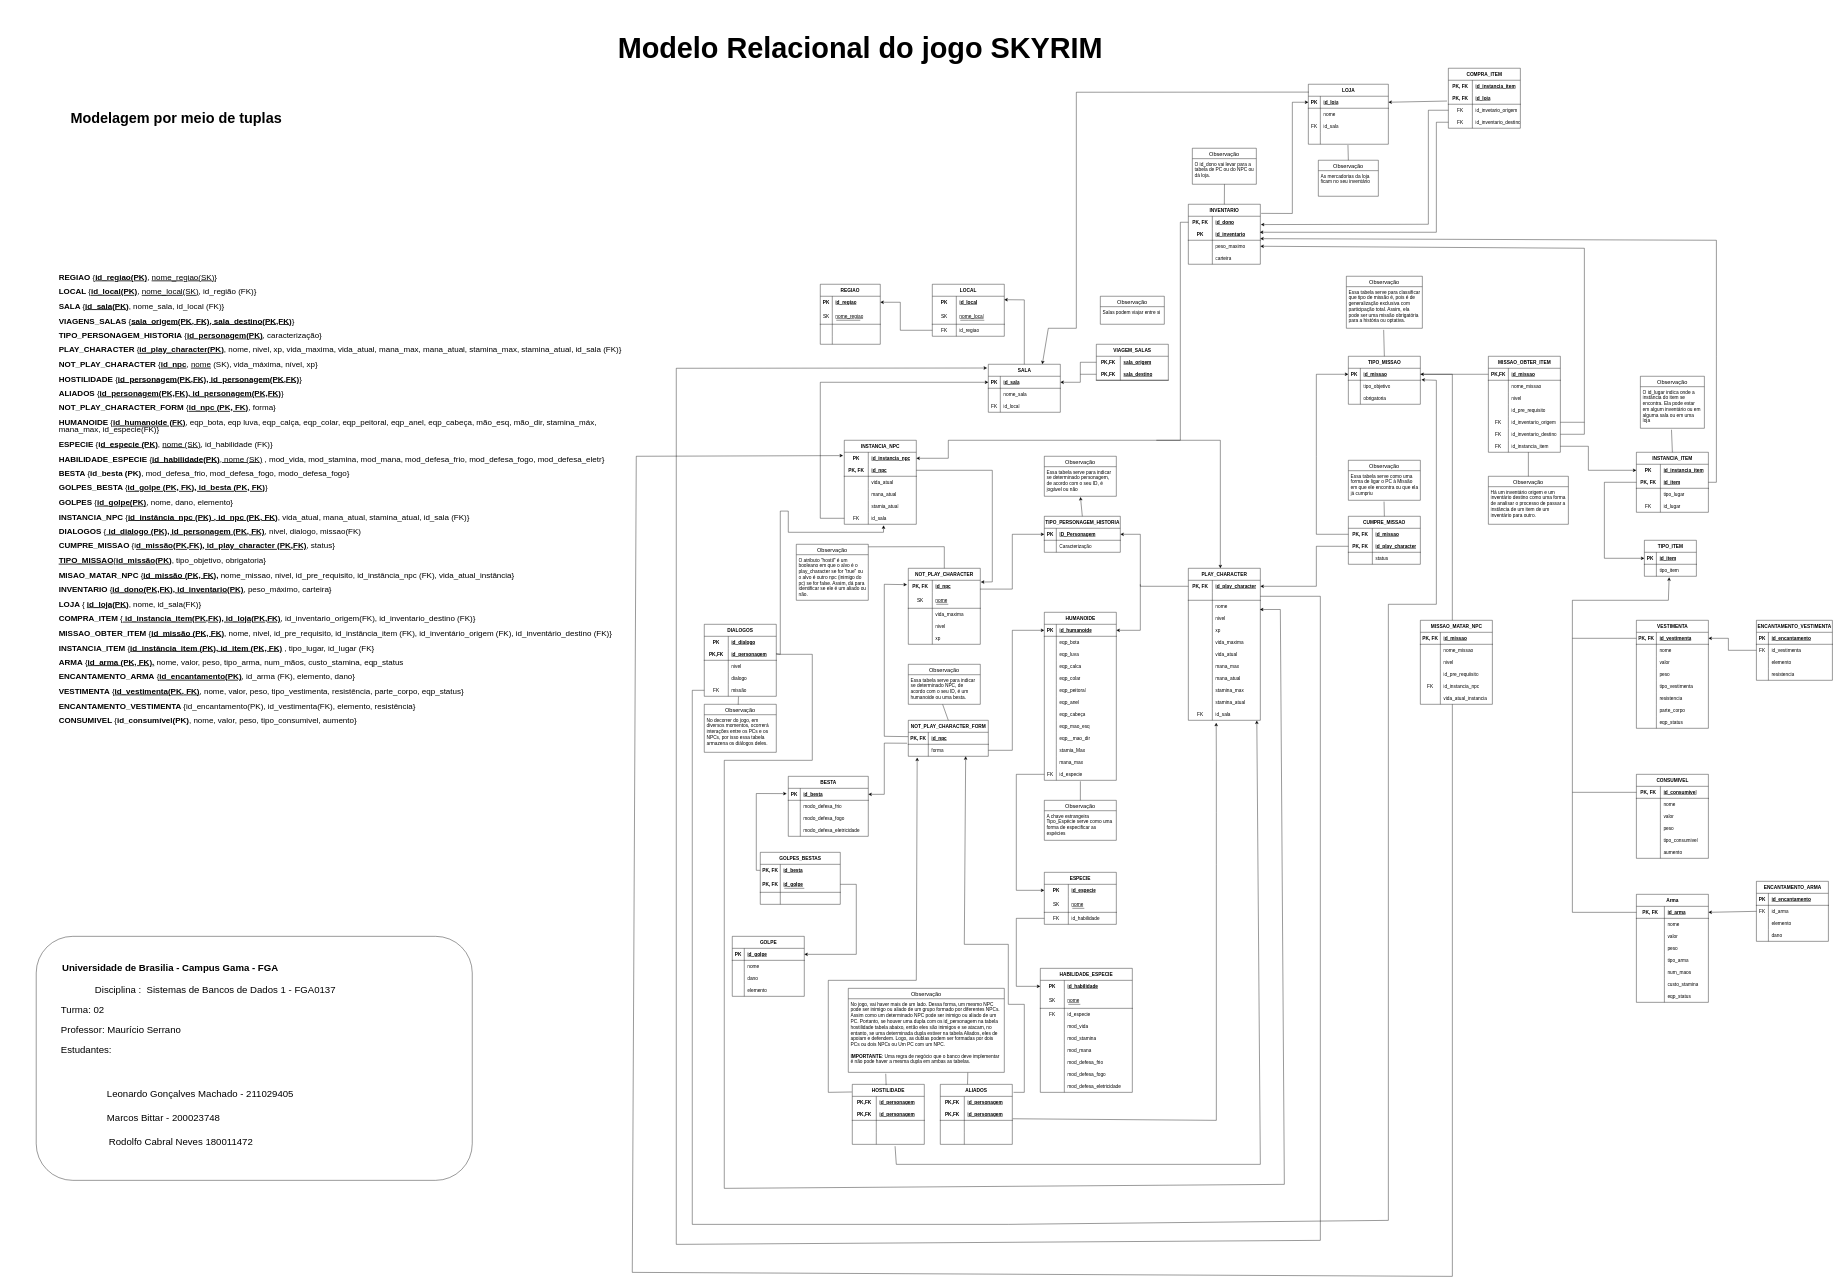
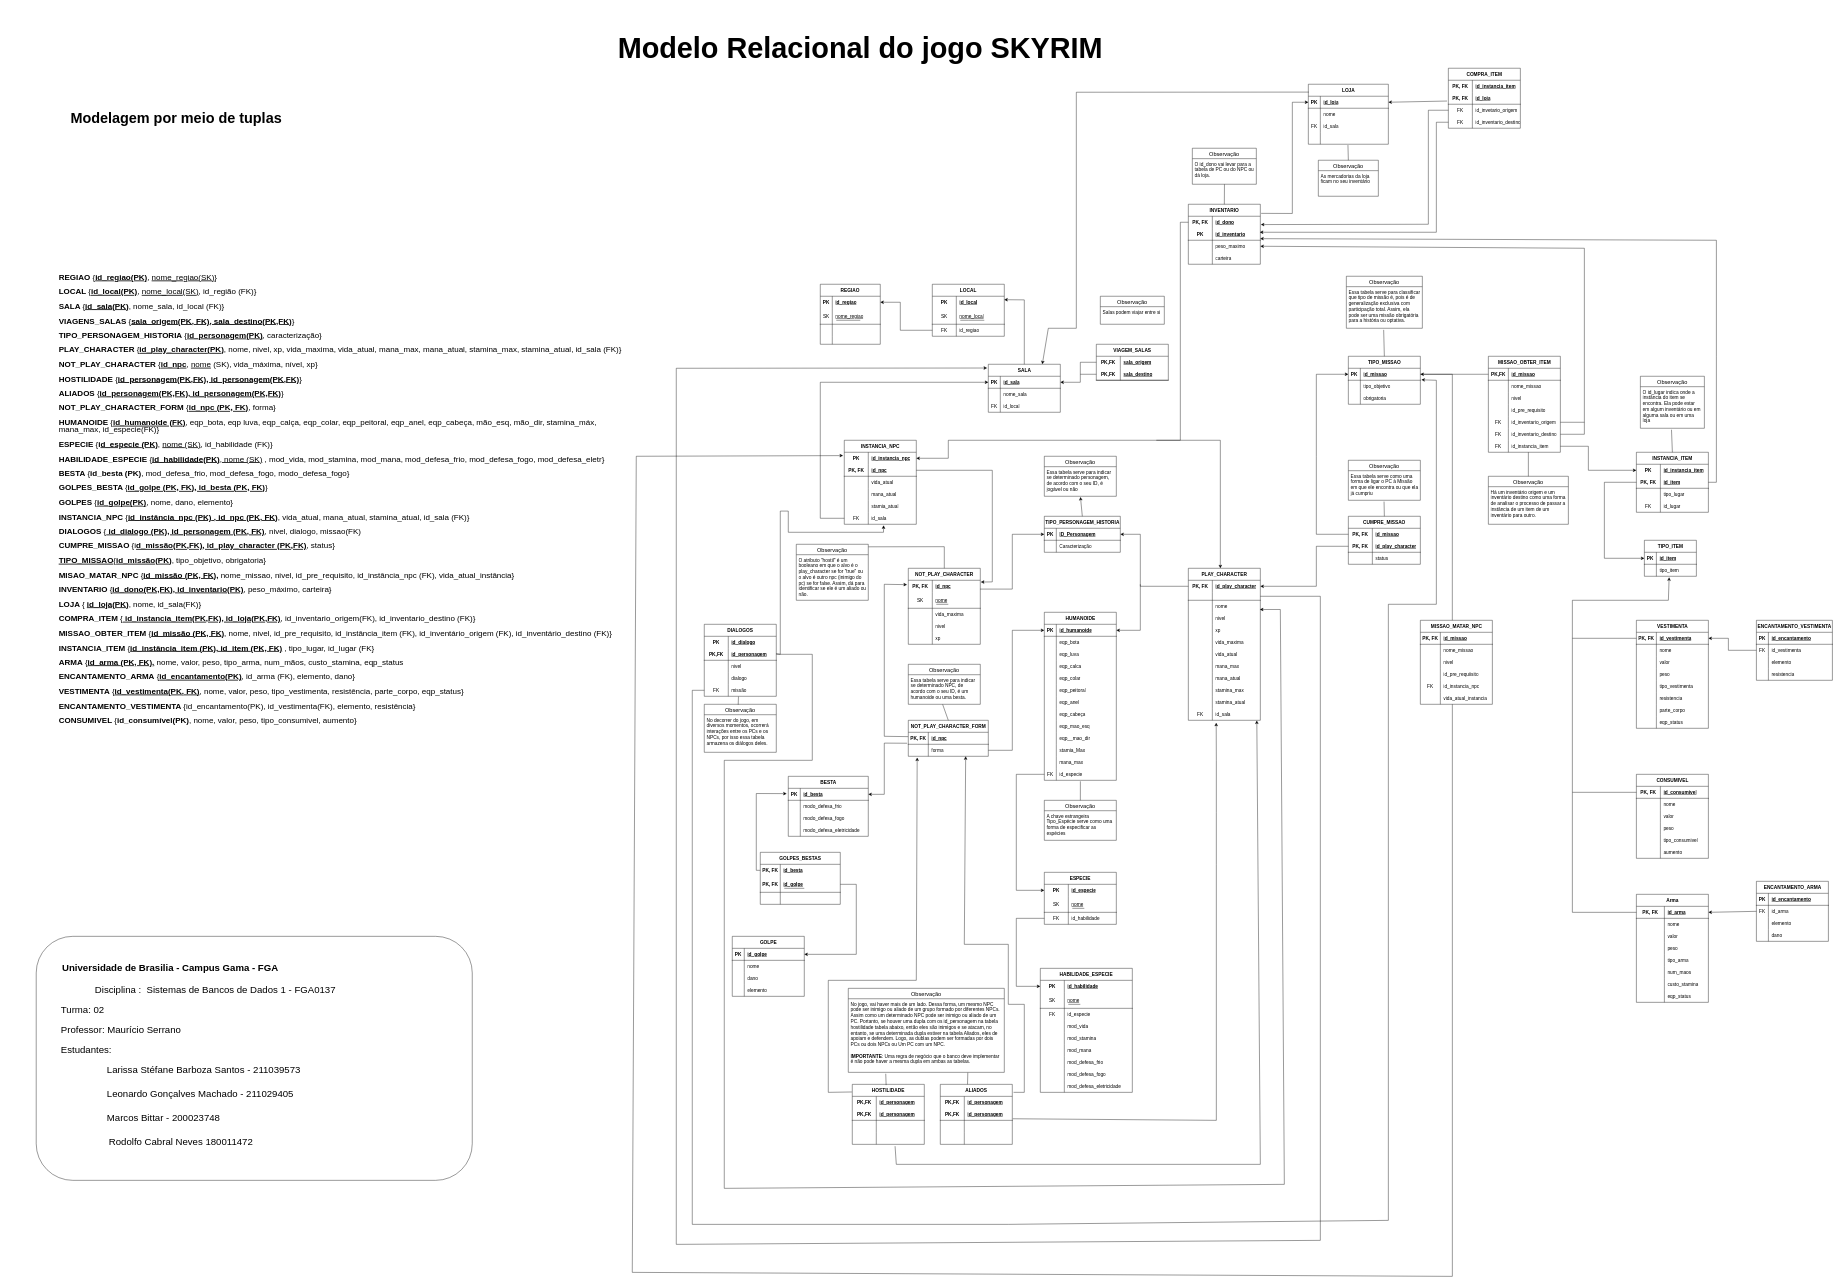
none -> (217, 1070)
